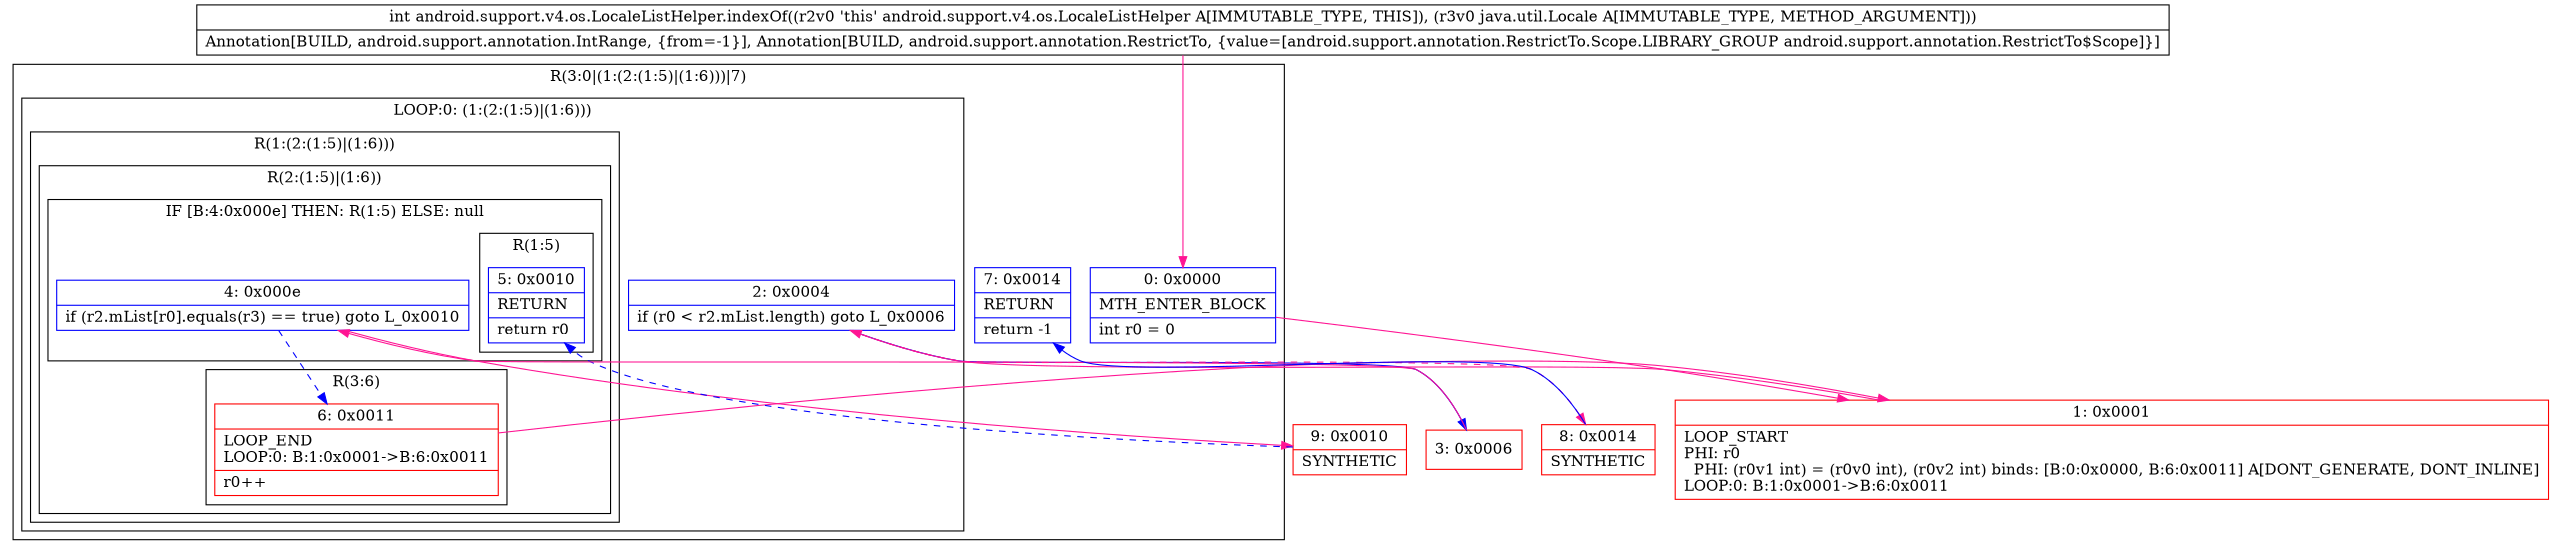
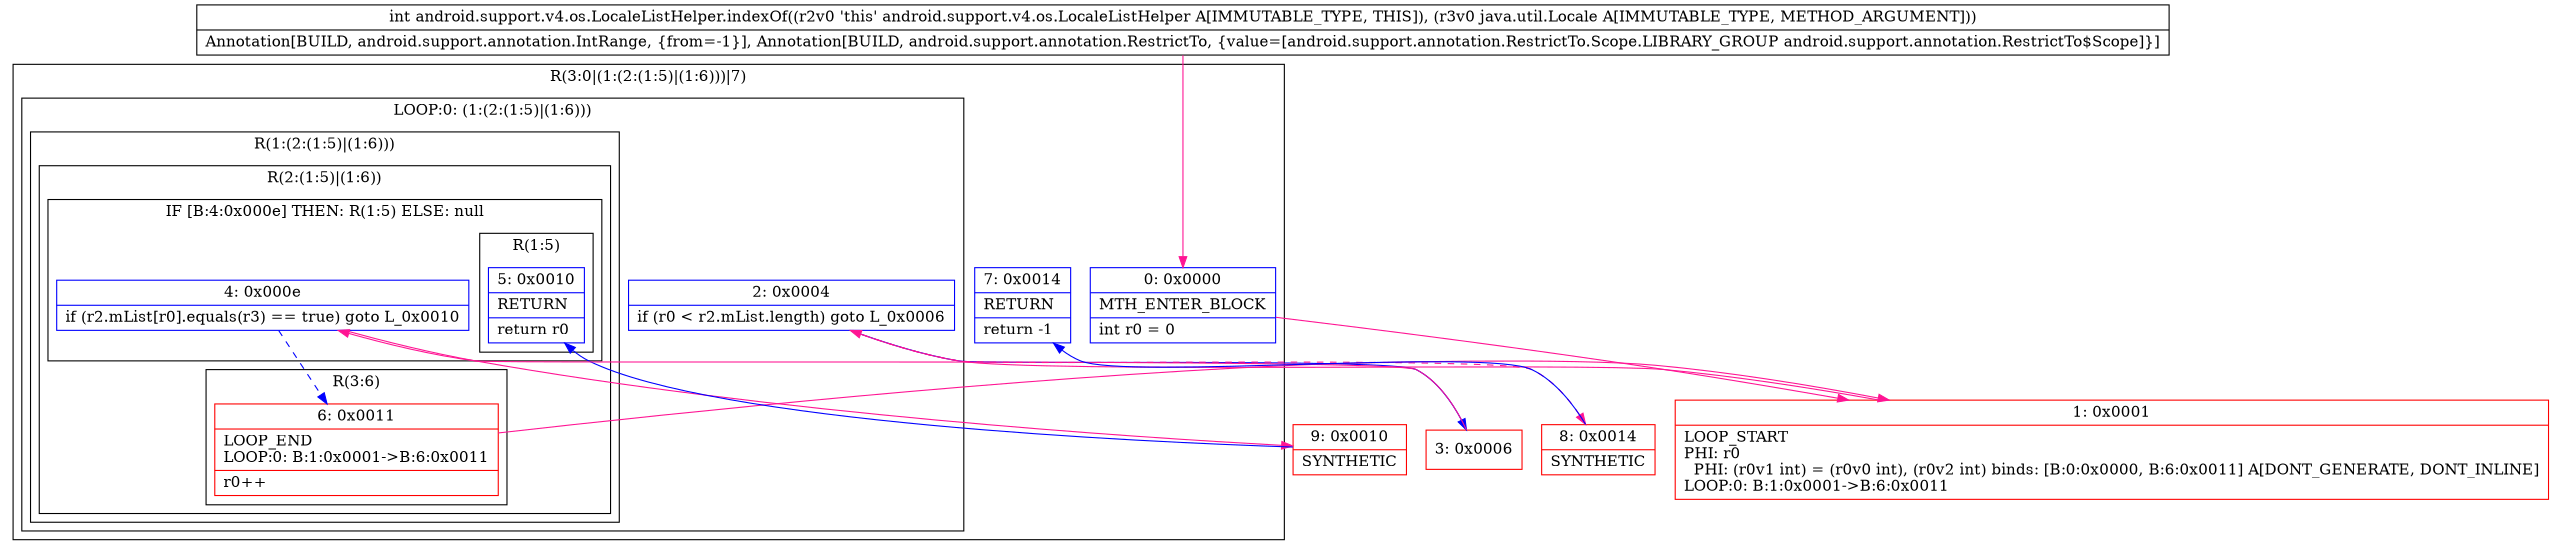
(928, 425) -> (928, 425)
